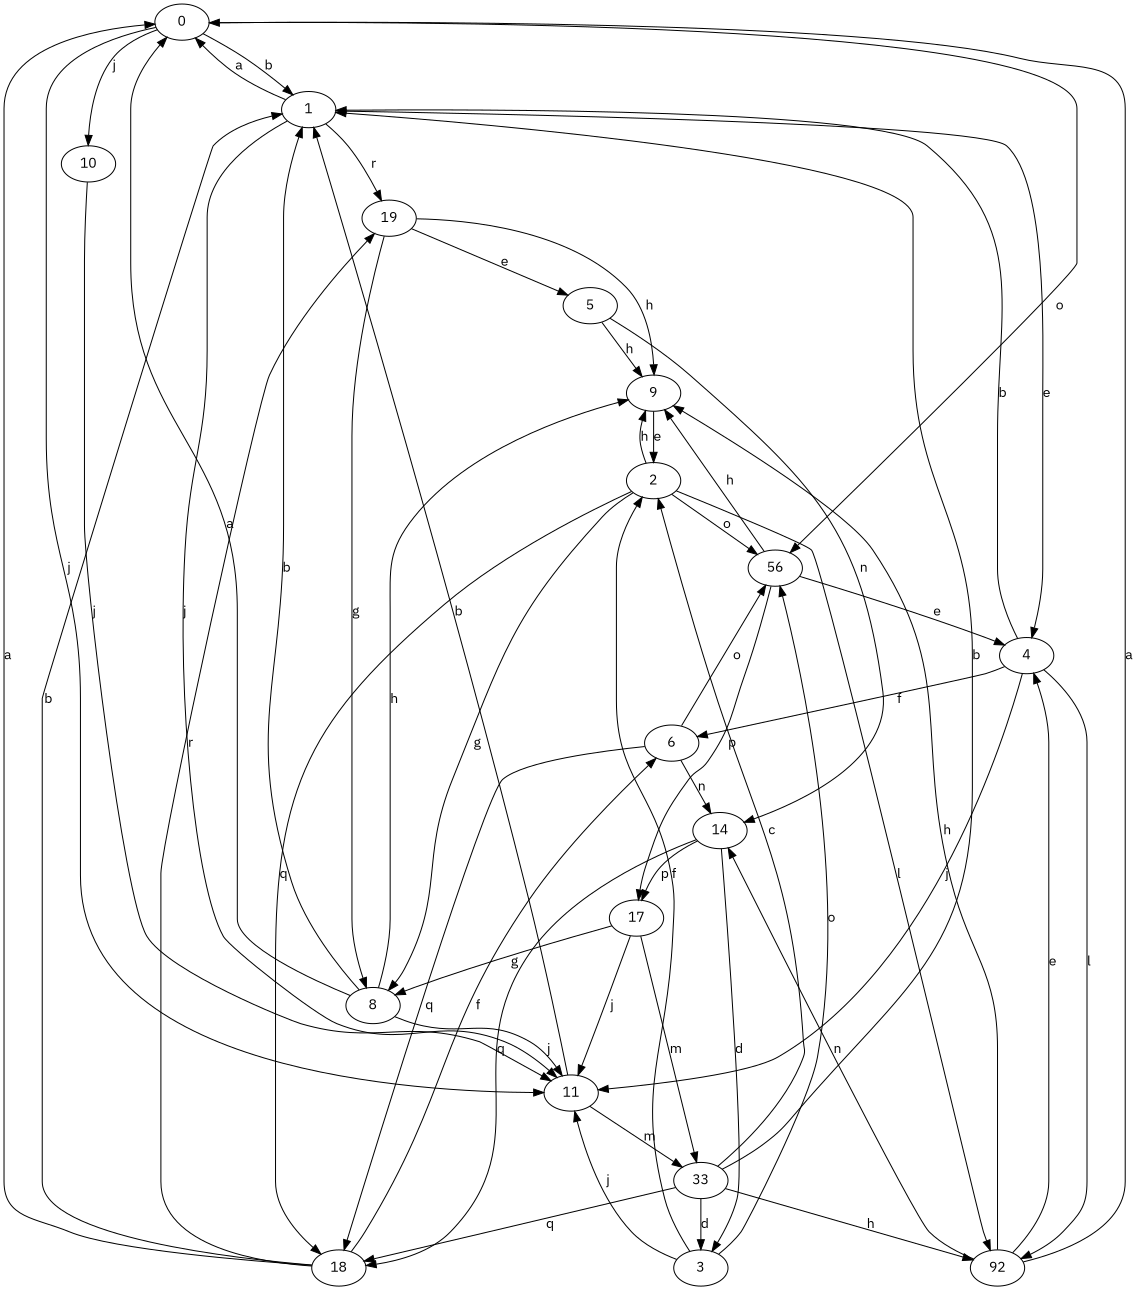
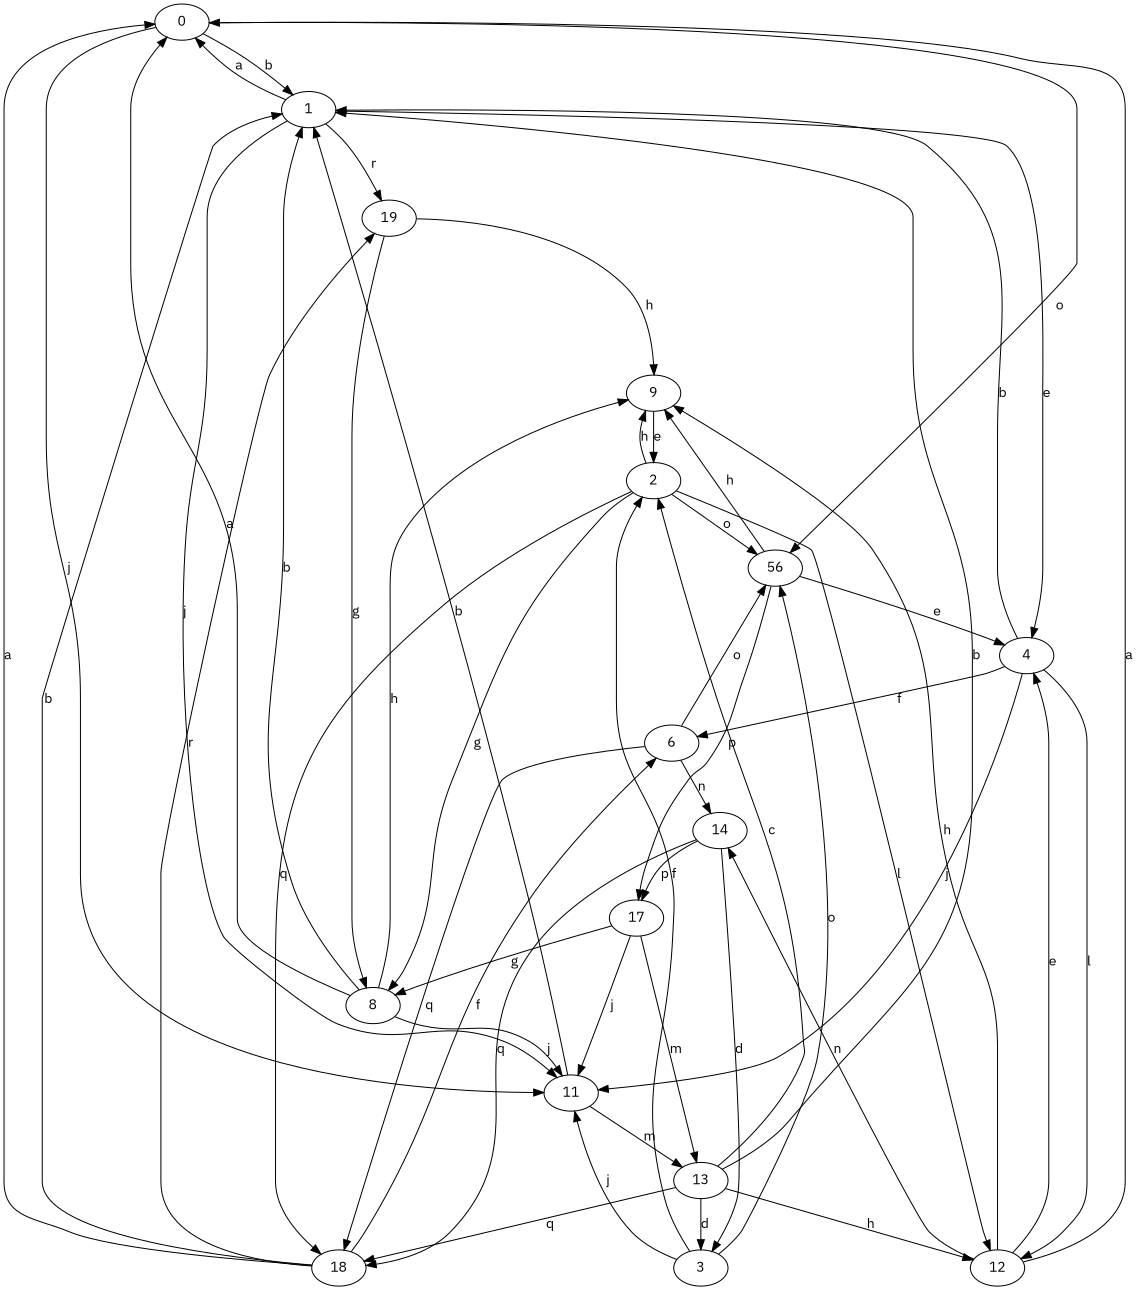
(88, 164) -> none
(590, 306) -> none
(701, 1181) -> (701, 1181)
(998, 1268) -> (998, 1268)
